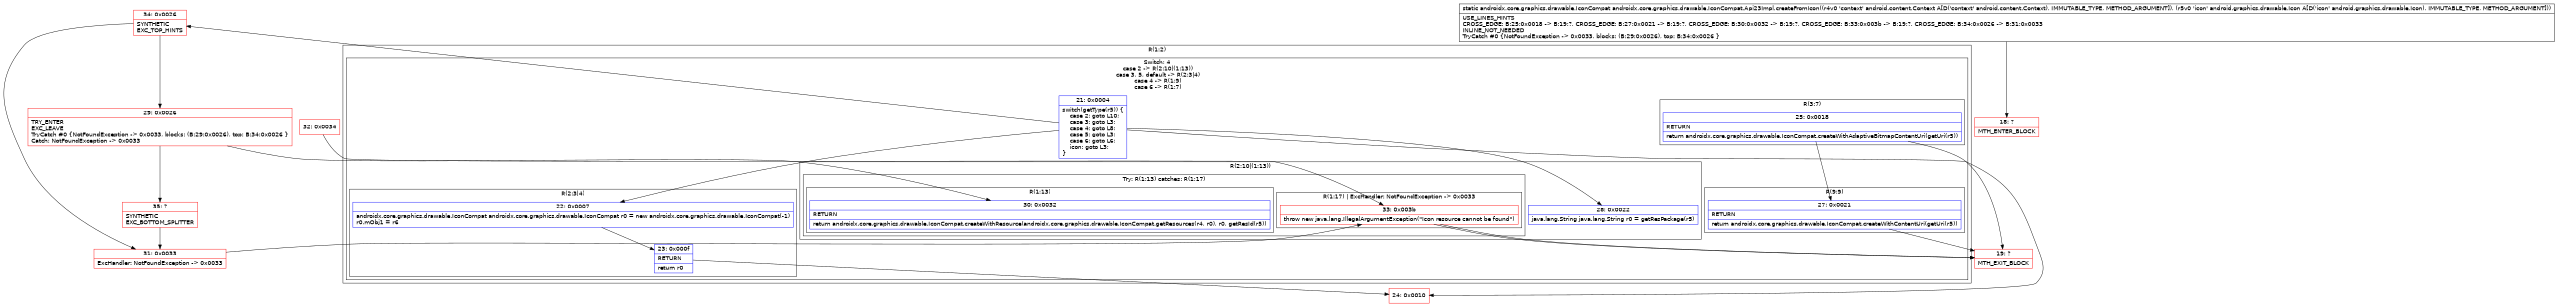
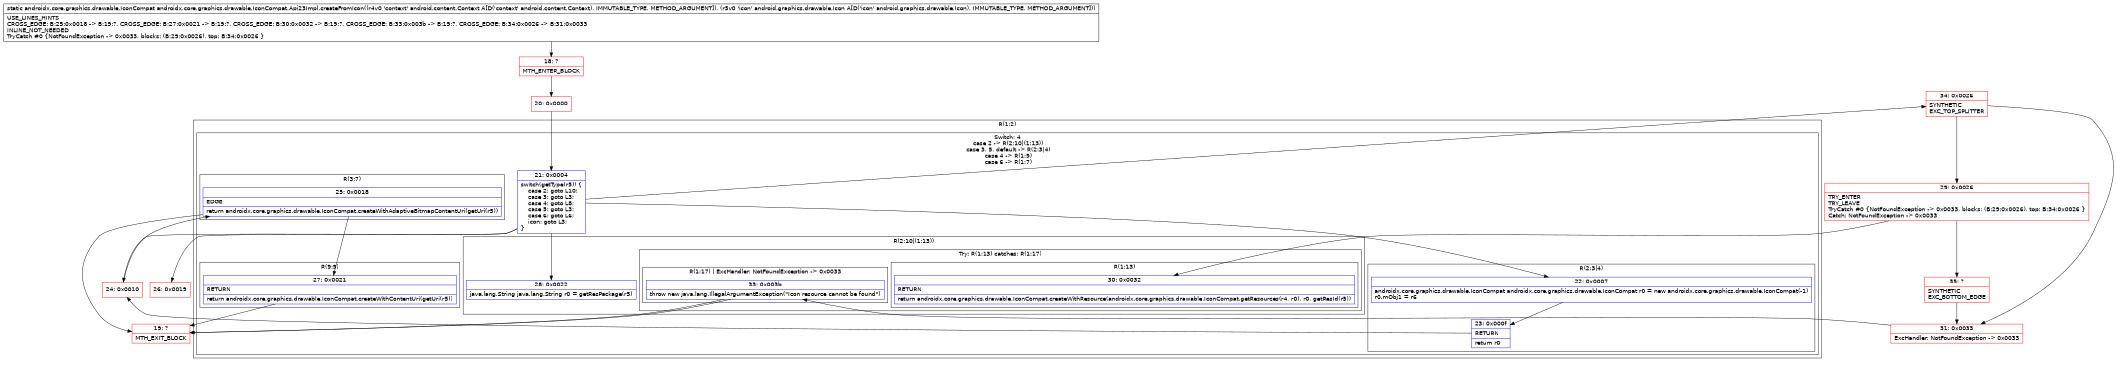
(160, 30) -> (1957, 112)
none -> (551, 104)
(320, 127) -> none
(1678, 127) -> (215, 202)
(48, 129) -> (1844, 203)
(1399, 215) -> (765, 290)
(160, 222) -> (1957, 297)
none -> (151, 234)
none -> (170, 290)
